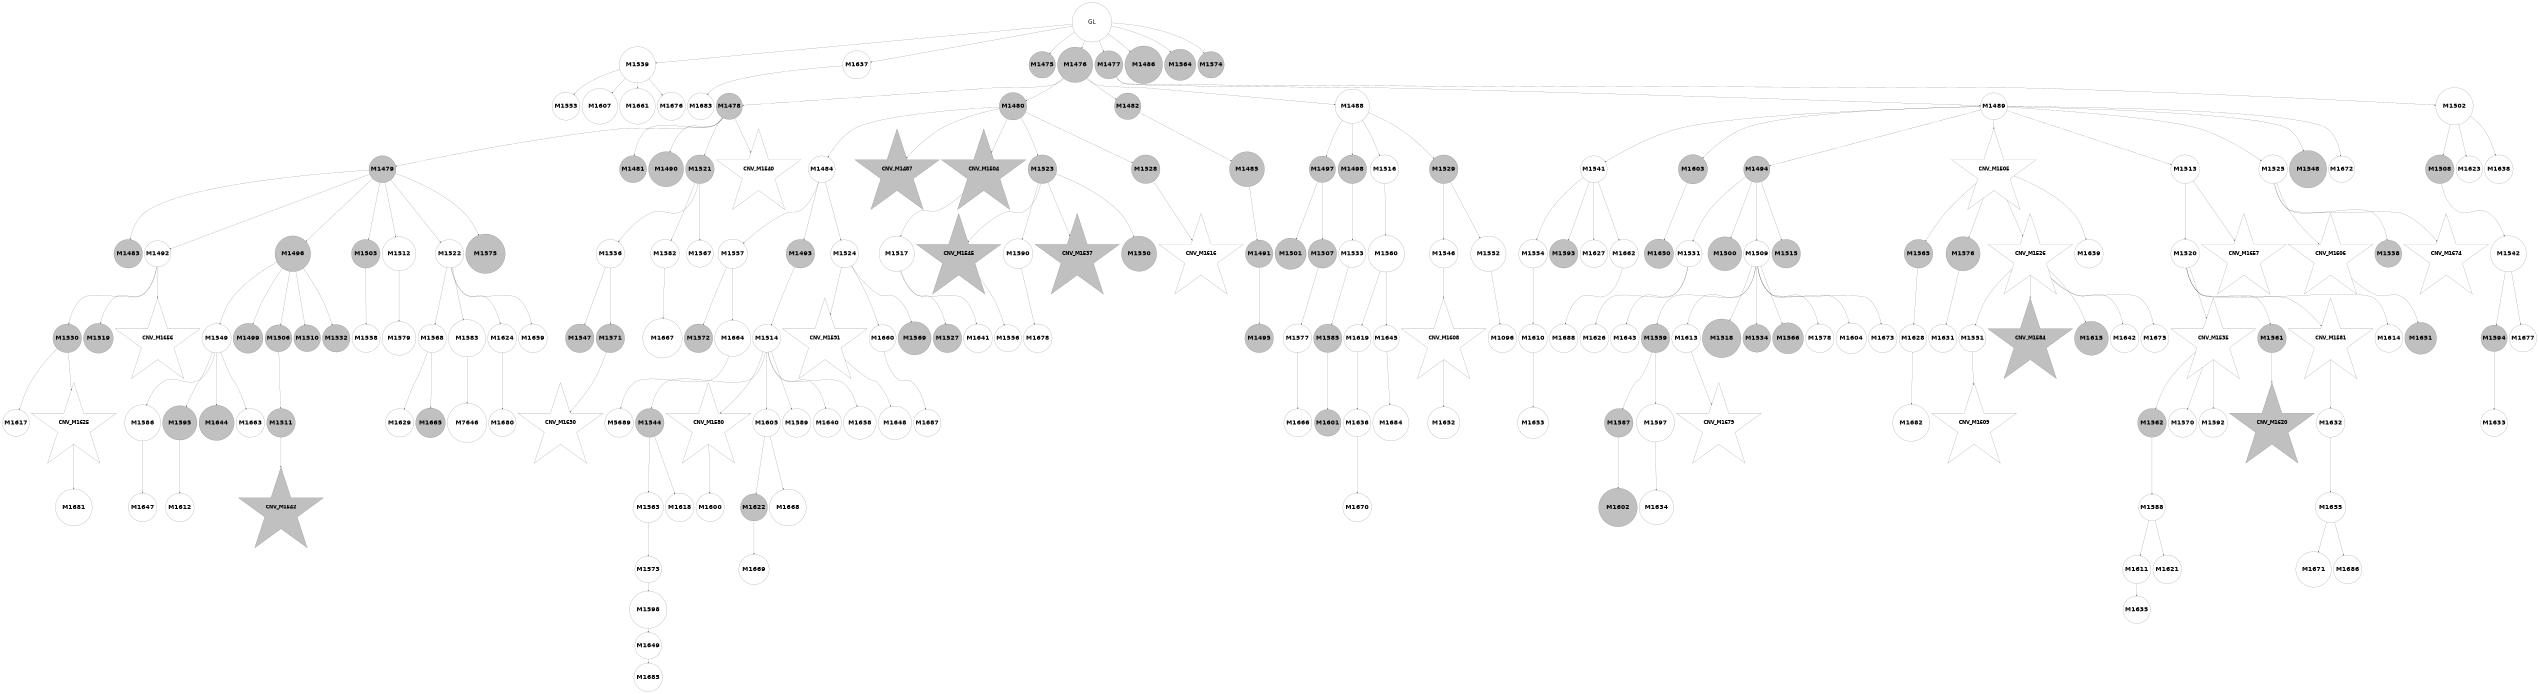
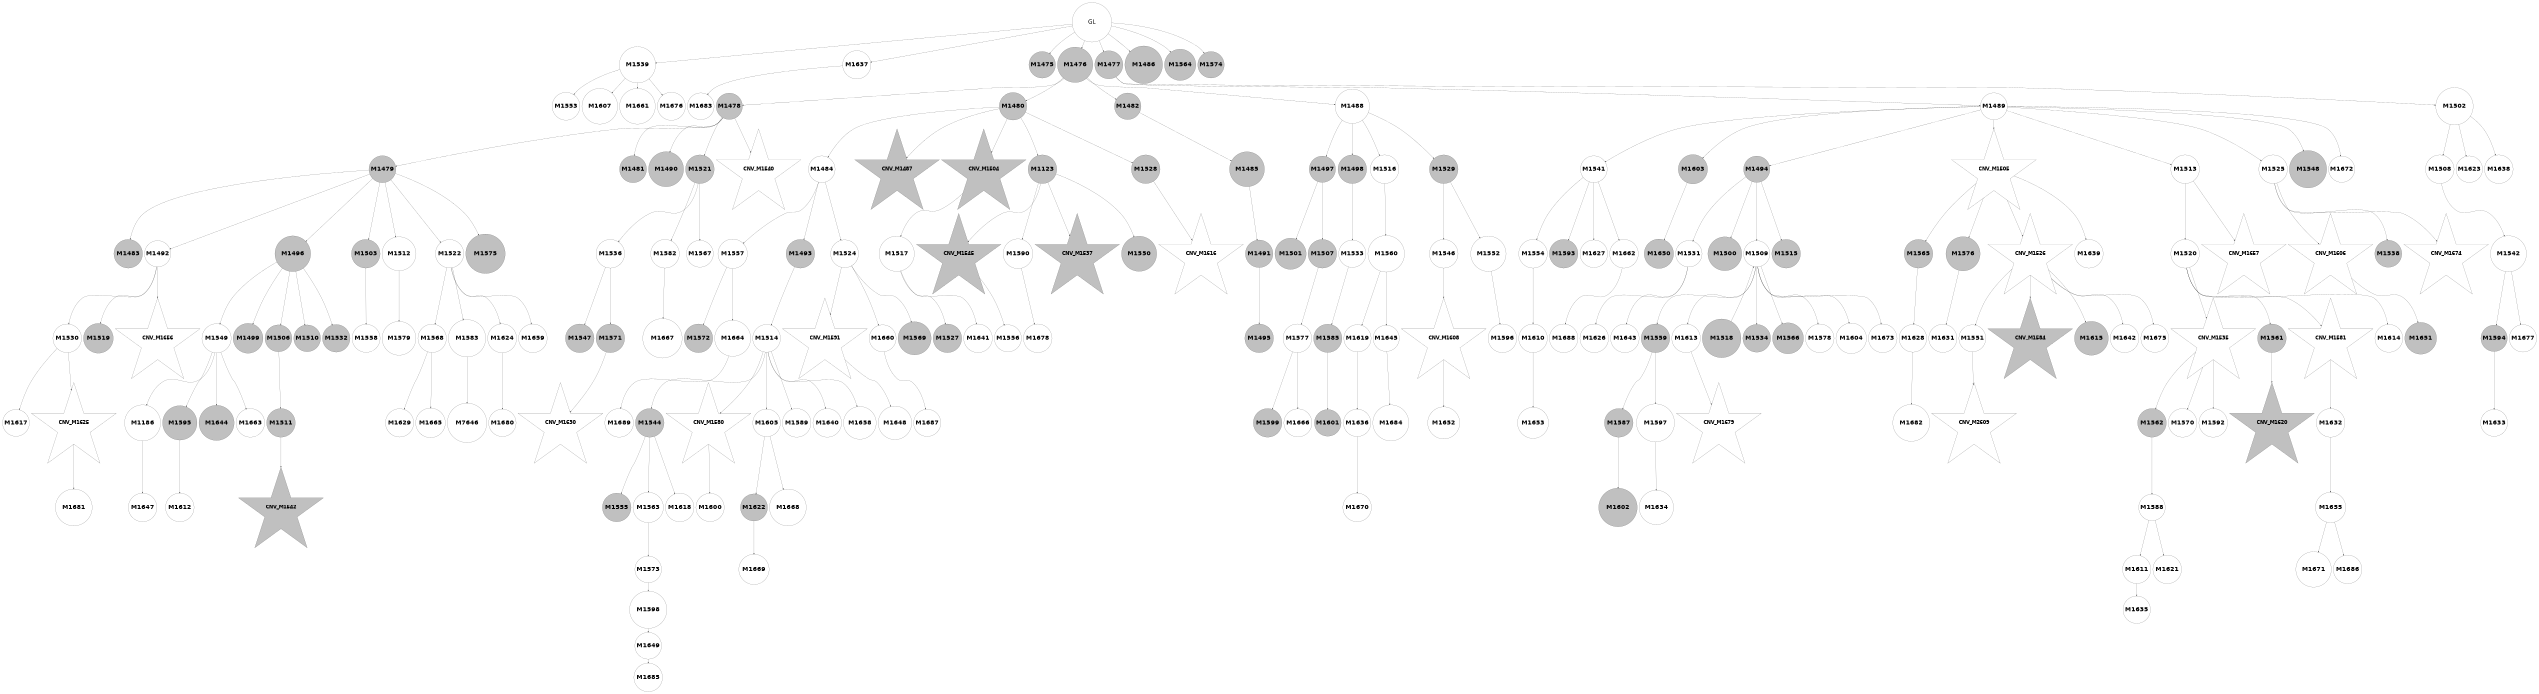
(1042, 169) -> (1042, 169)
(2440, 169) -> (2440, 169)
(1742, 293) -> (1743, 295)
(67, 338) -> (67, 338)
(1502, 338) -> (1502, 338)
(143, 423) -> (143, 423)
(431, 423) -> (431, 423)
(619, 423) -> (619, 423)
none -> (1268, 423)
(1974, 423) -> (1974, 423)
none -> (617, 507)
